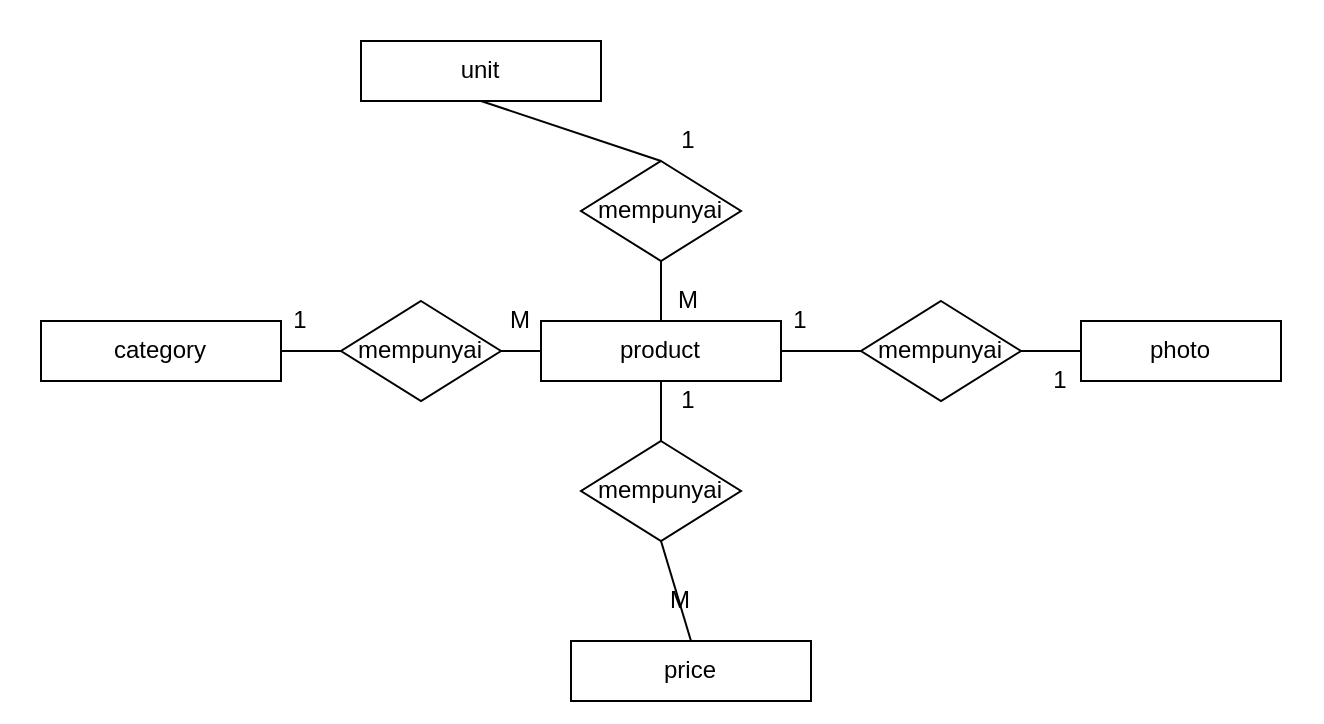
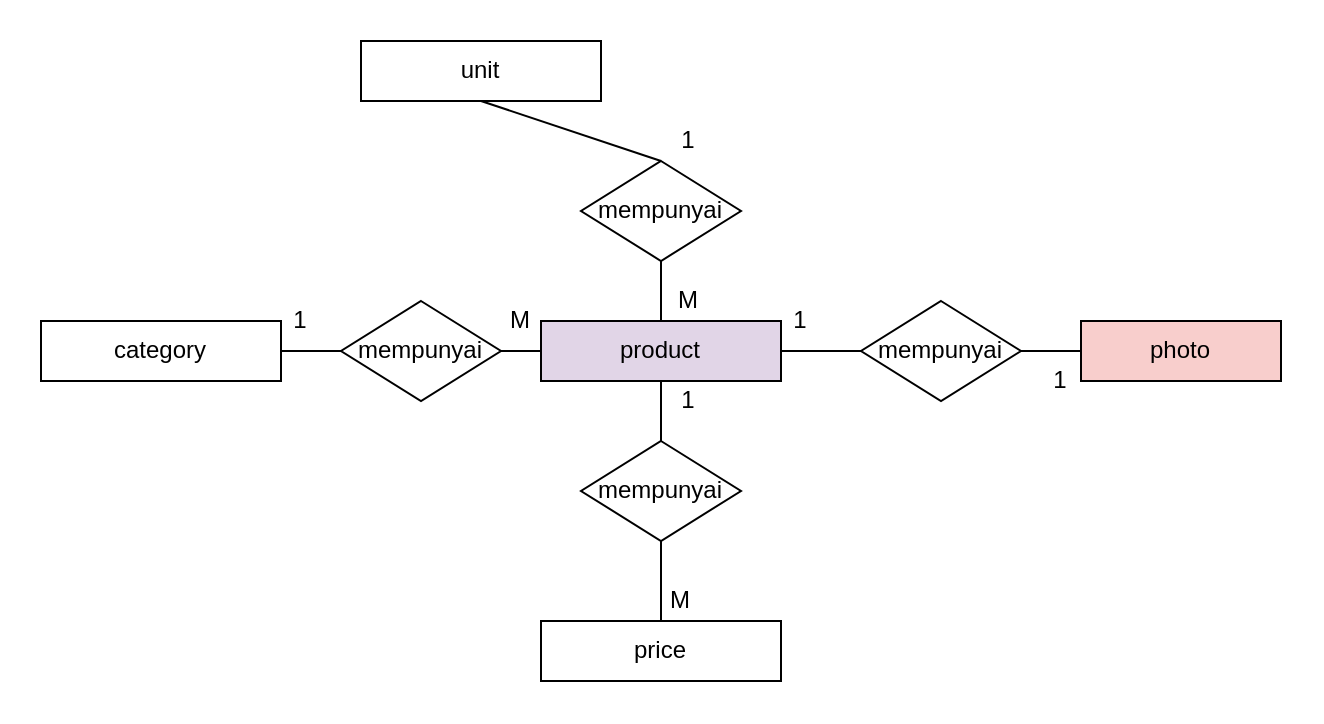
(661, 351) -> (661, 351)
(1181, 351) -> (1181, 351)
(691, 671) -> (661, 651)
